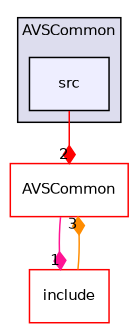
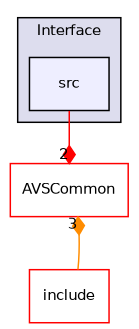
(69, 32) -> (69, 32)
(59, 234) -> none
